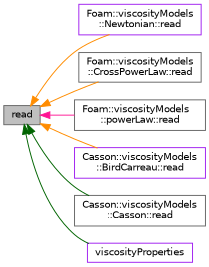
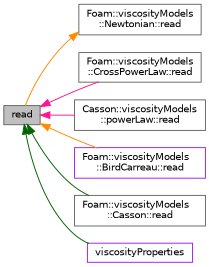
(140, 20) -> (140, 20)
(67, 59) -> (44, 69)
(74, 92) -> (74, 92)
(140, 115) -> (140, 115)
(140, 163) -> (140, 163)
(140, 211) -> (140, 211)
